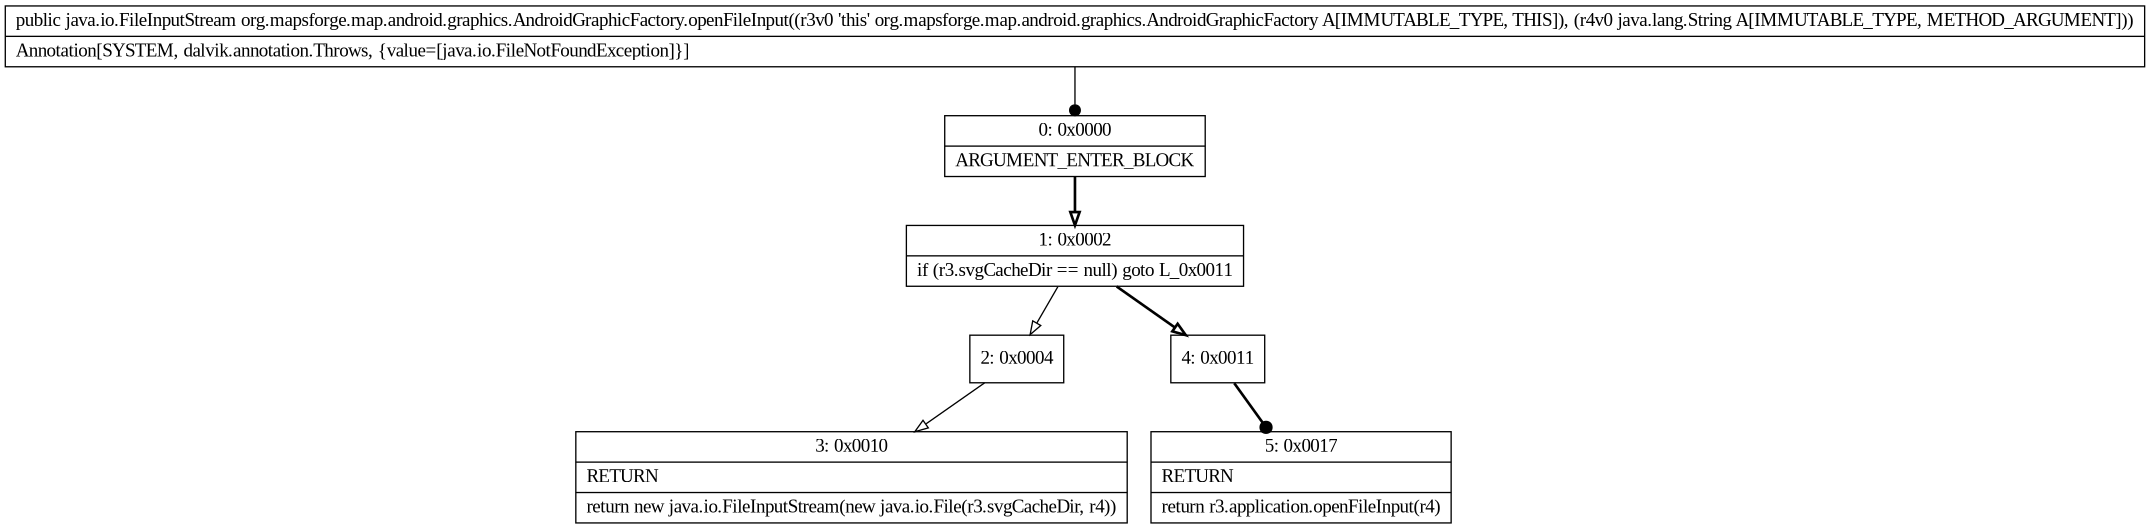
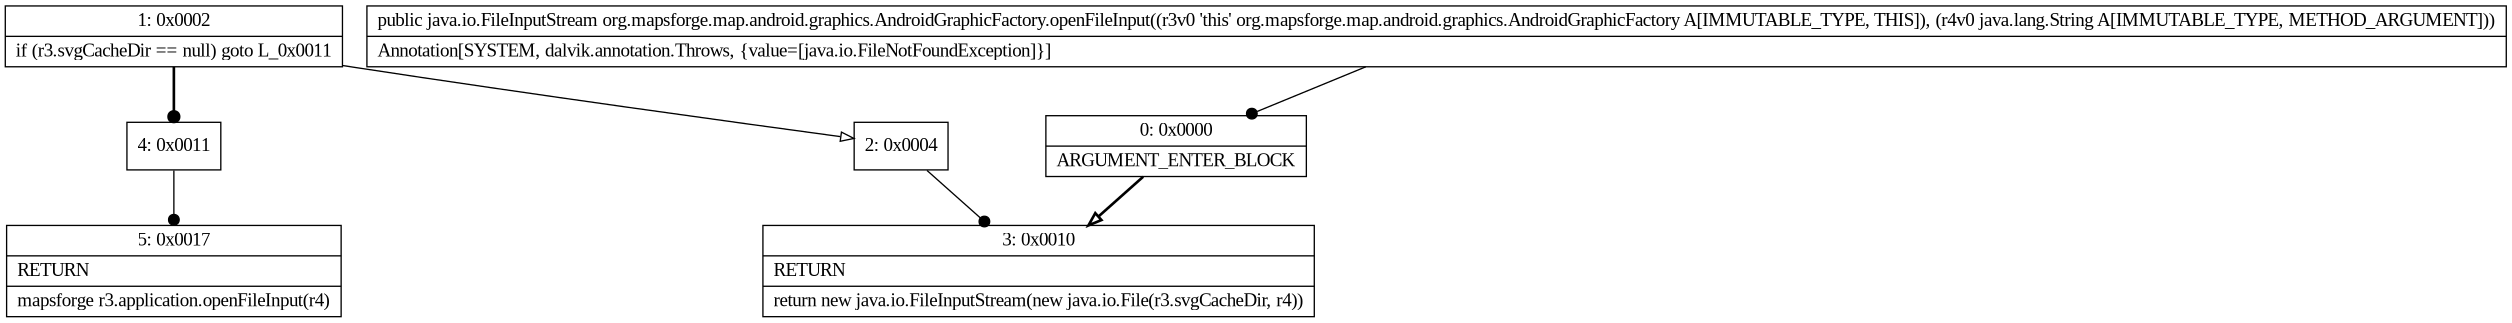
(1075, 194) -> (1121, 197)
(1146, 307) -> (174, 89)
(955, 403) -> (954, 194)
(1249, 403) -> (174, 192)
(1301, 507) -> (174, 301)
